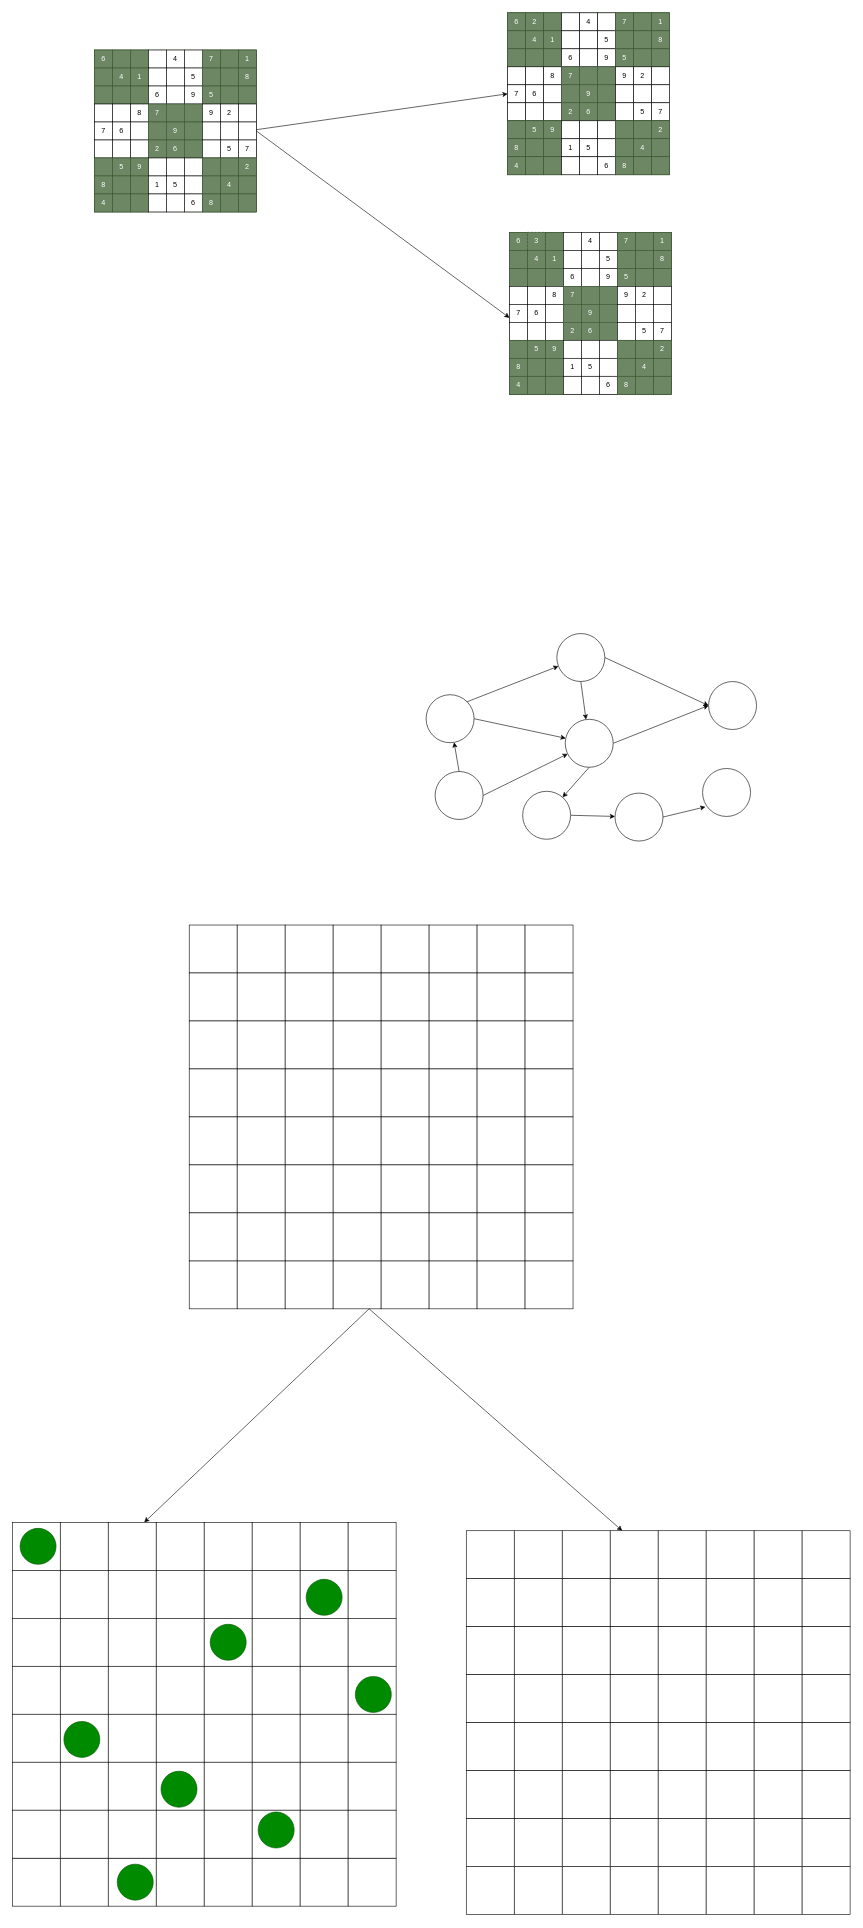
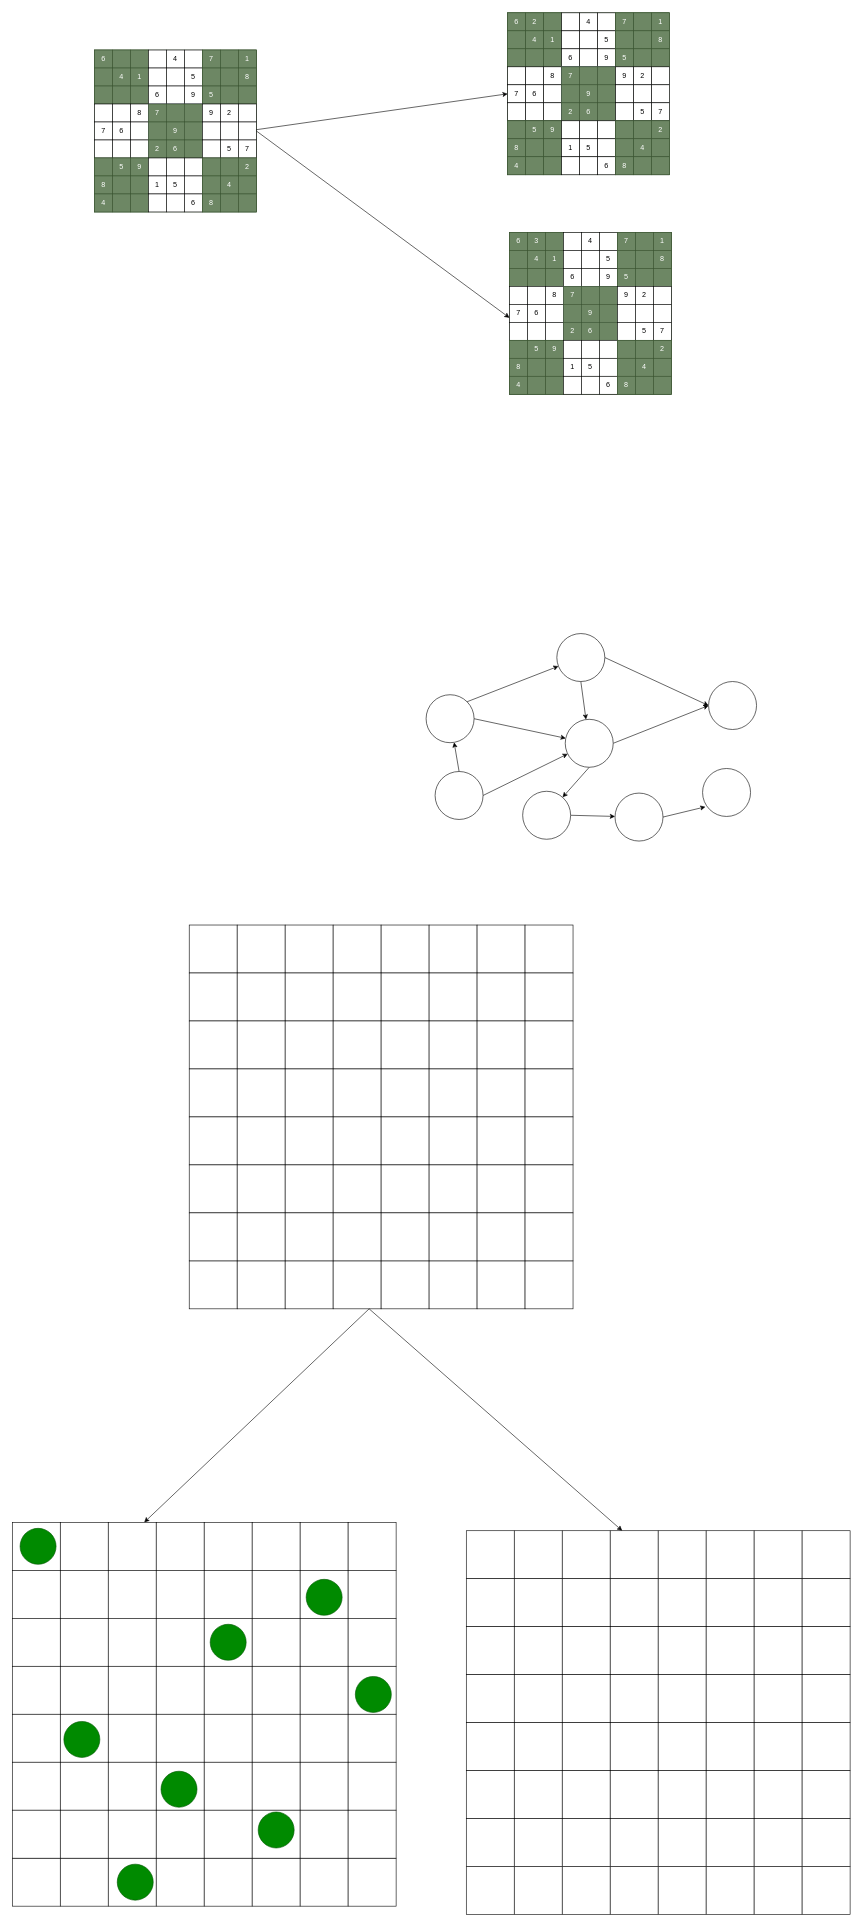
(537, 241) -> (537, 241)
